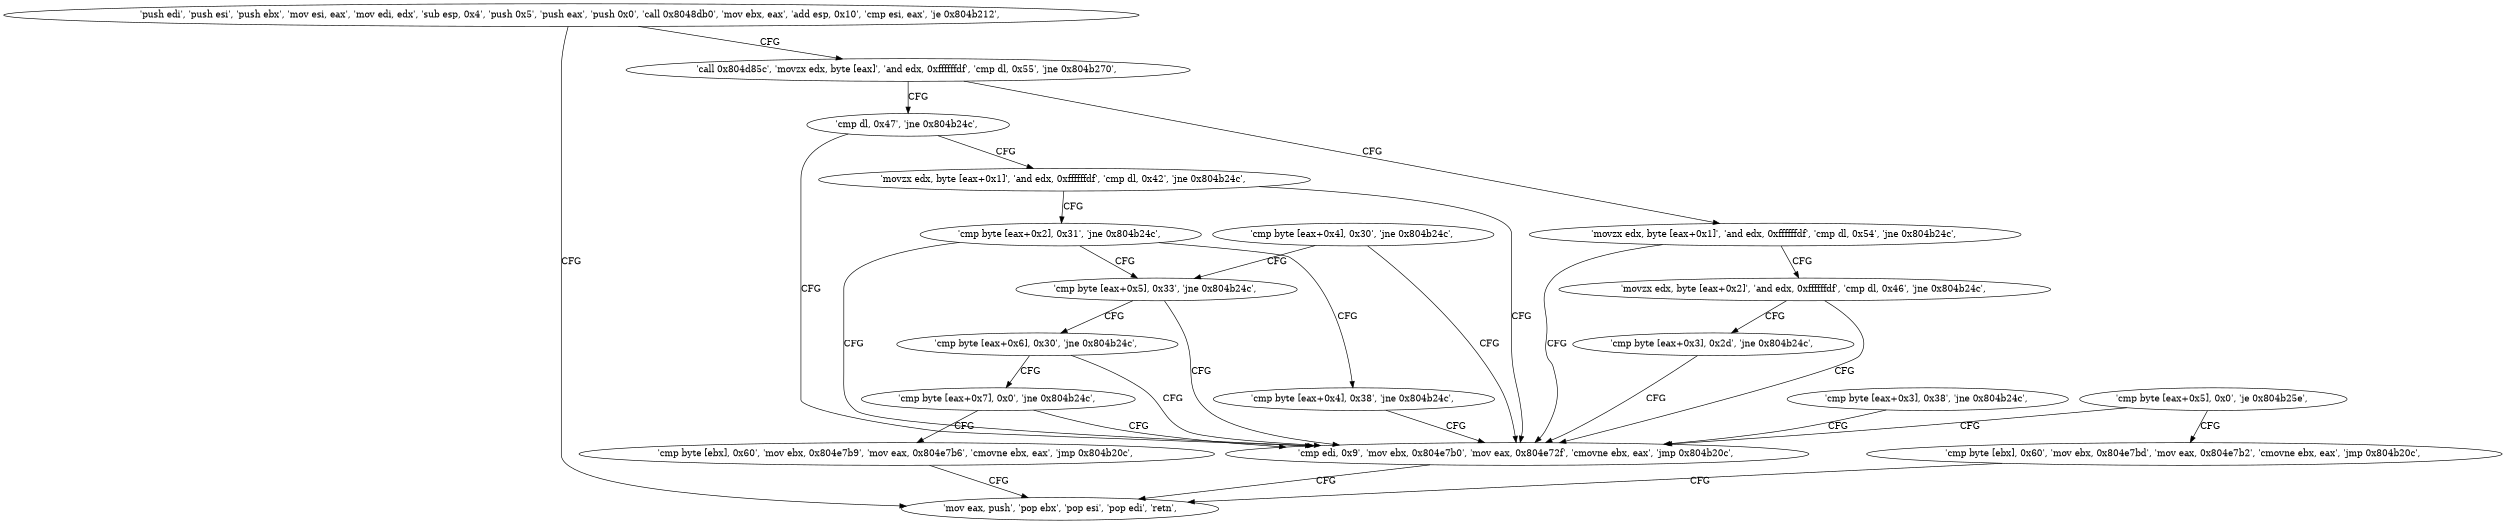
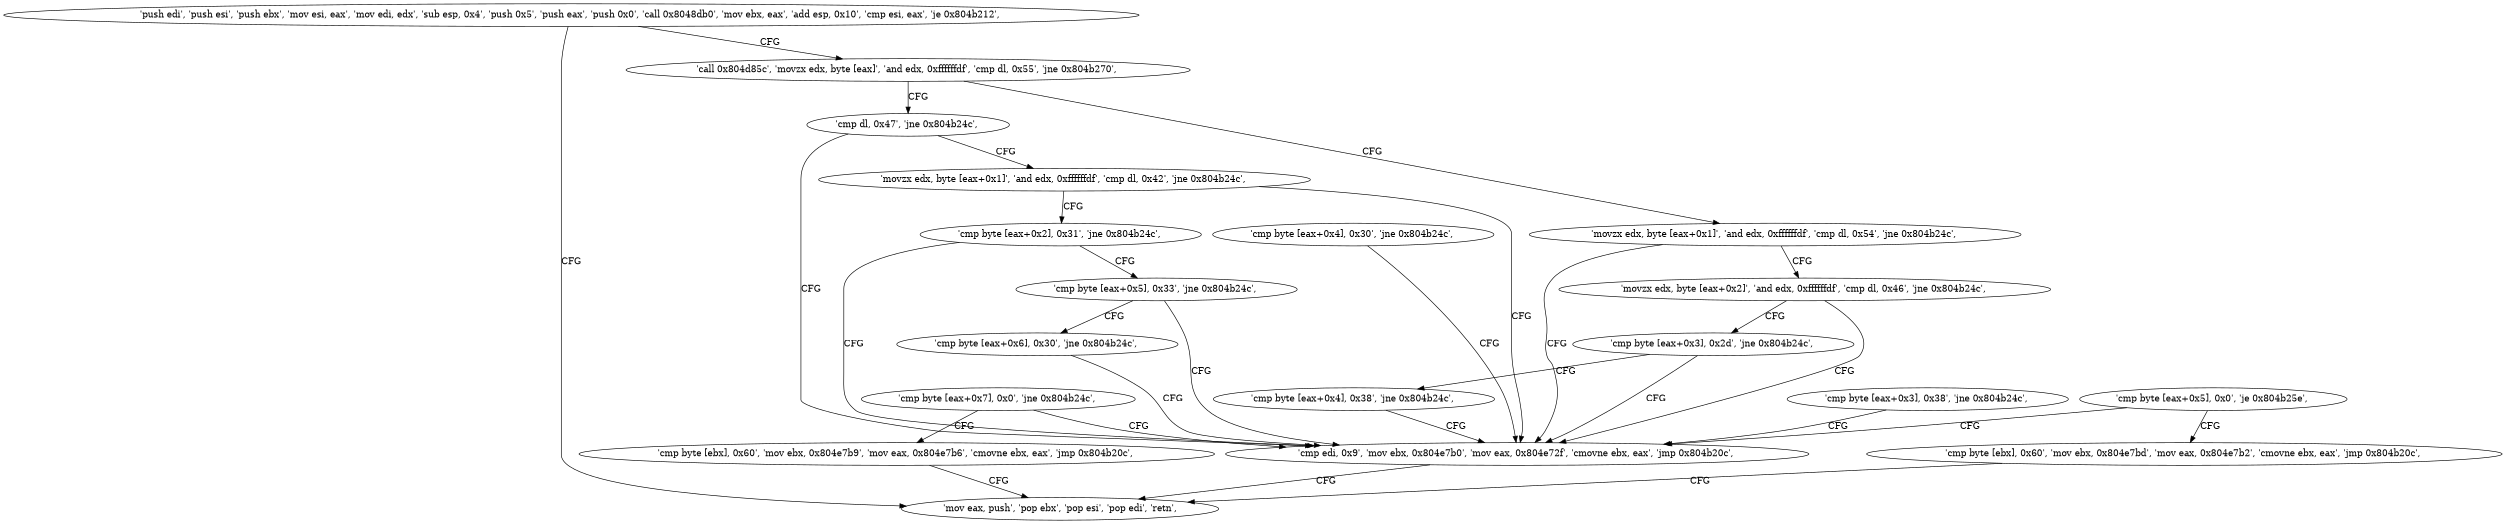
(1258, 261) -> none
(1294, 261) -> (1537, 371)
(1020, 369) -> none
